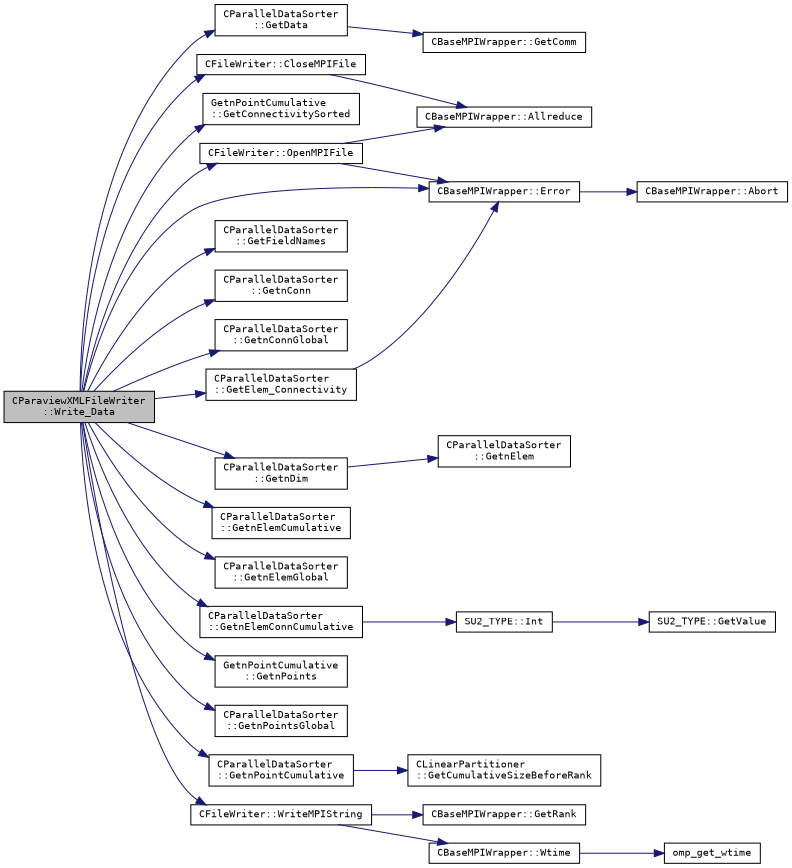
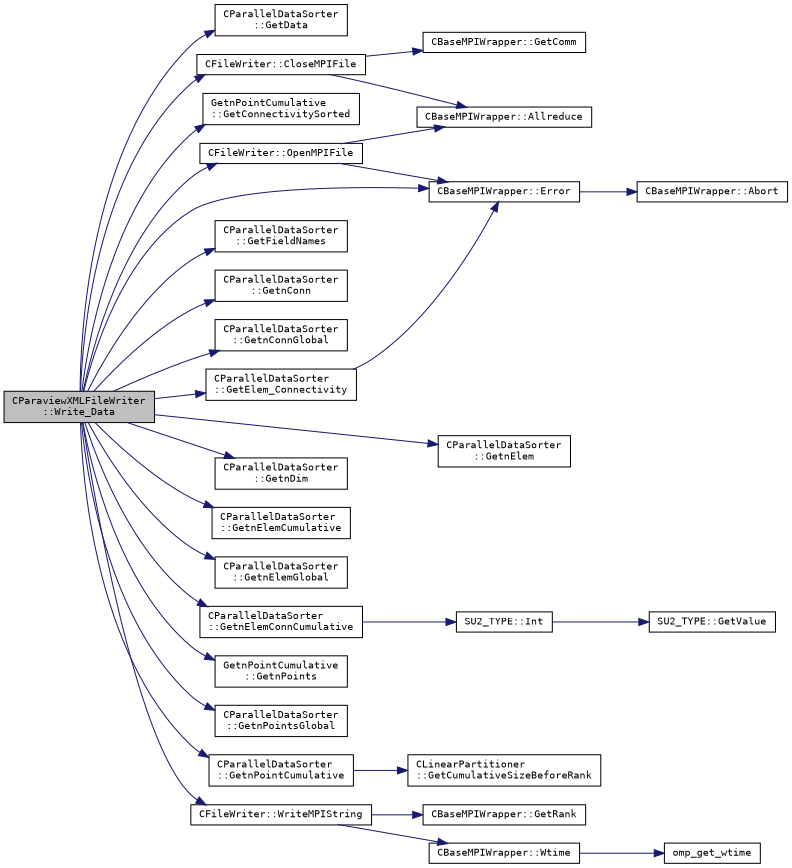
(380, 30) -> (389, 54)
(388, 463) -> (291, 429)
